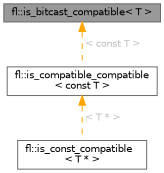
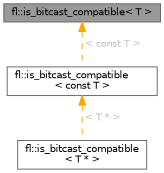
(82, 81) -> (82, 81)
(82, 155) -> (82, 155)
